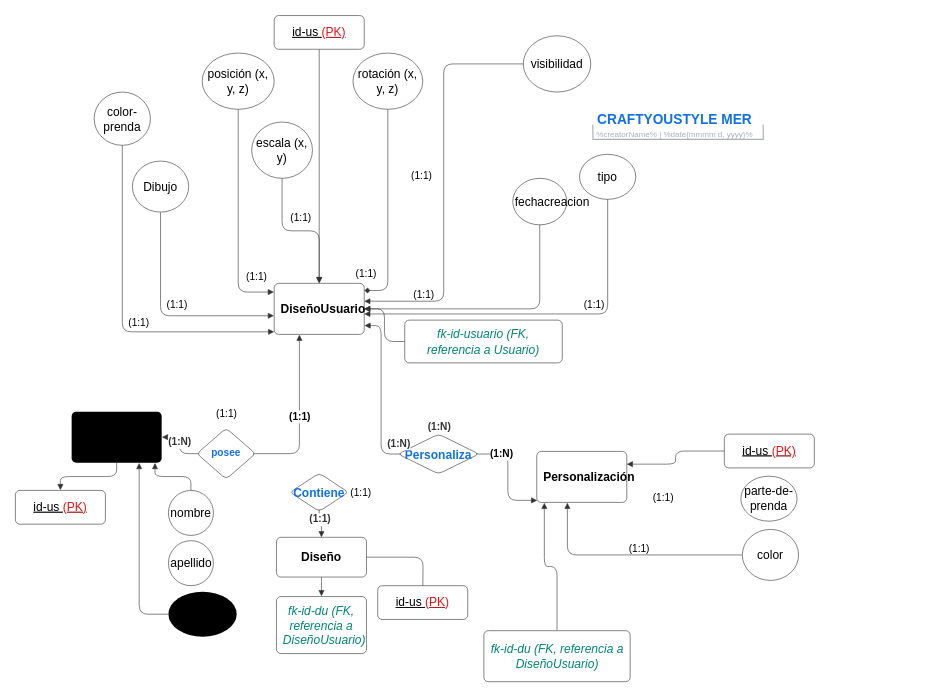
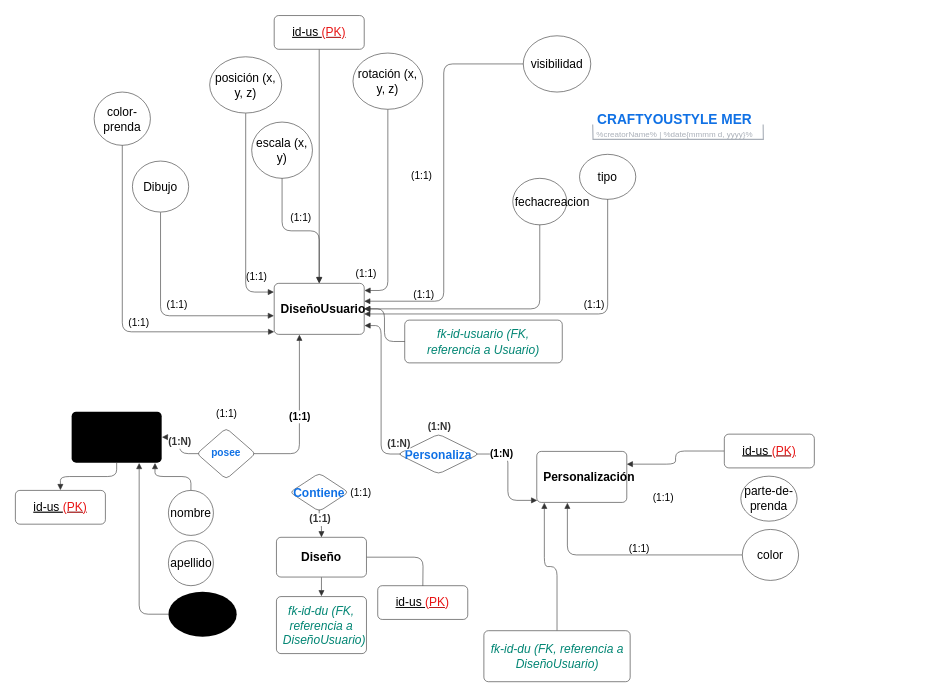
(238, 81) -> (246, 85)
(371, 290) -> (371, 290)
